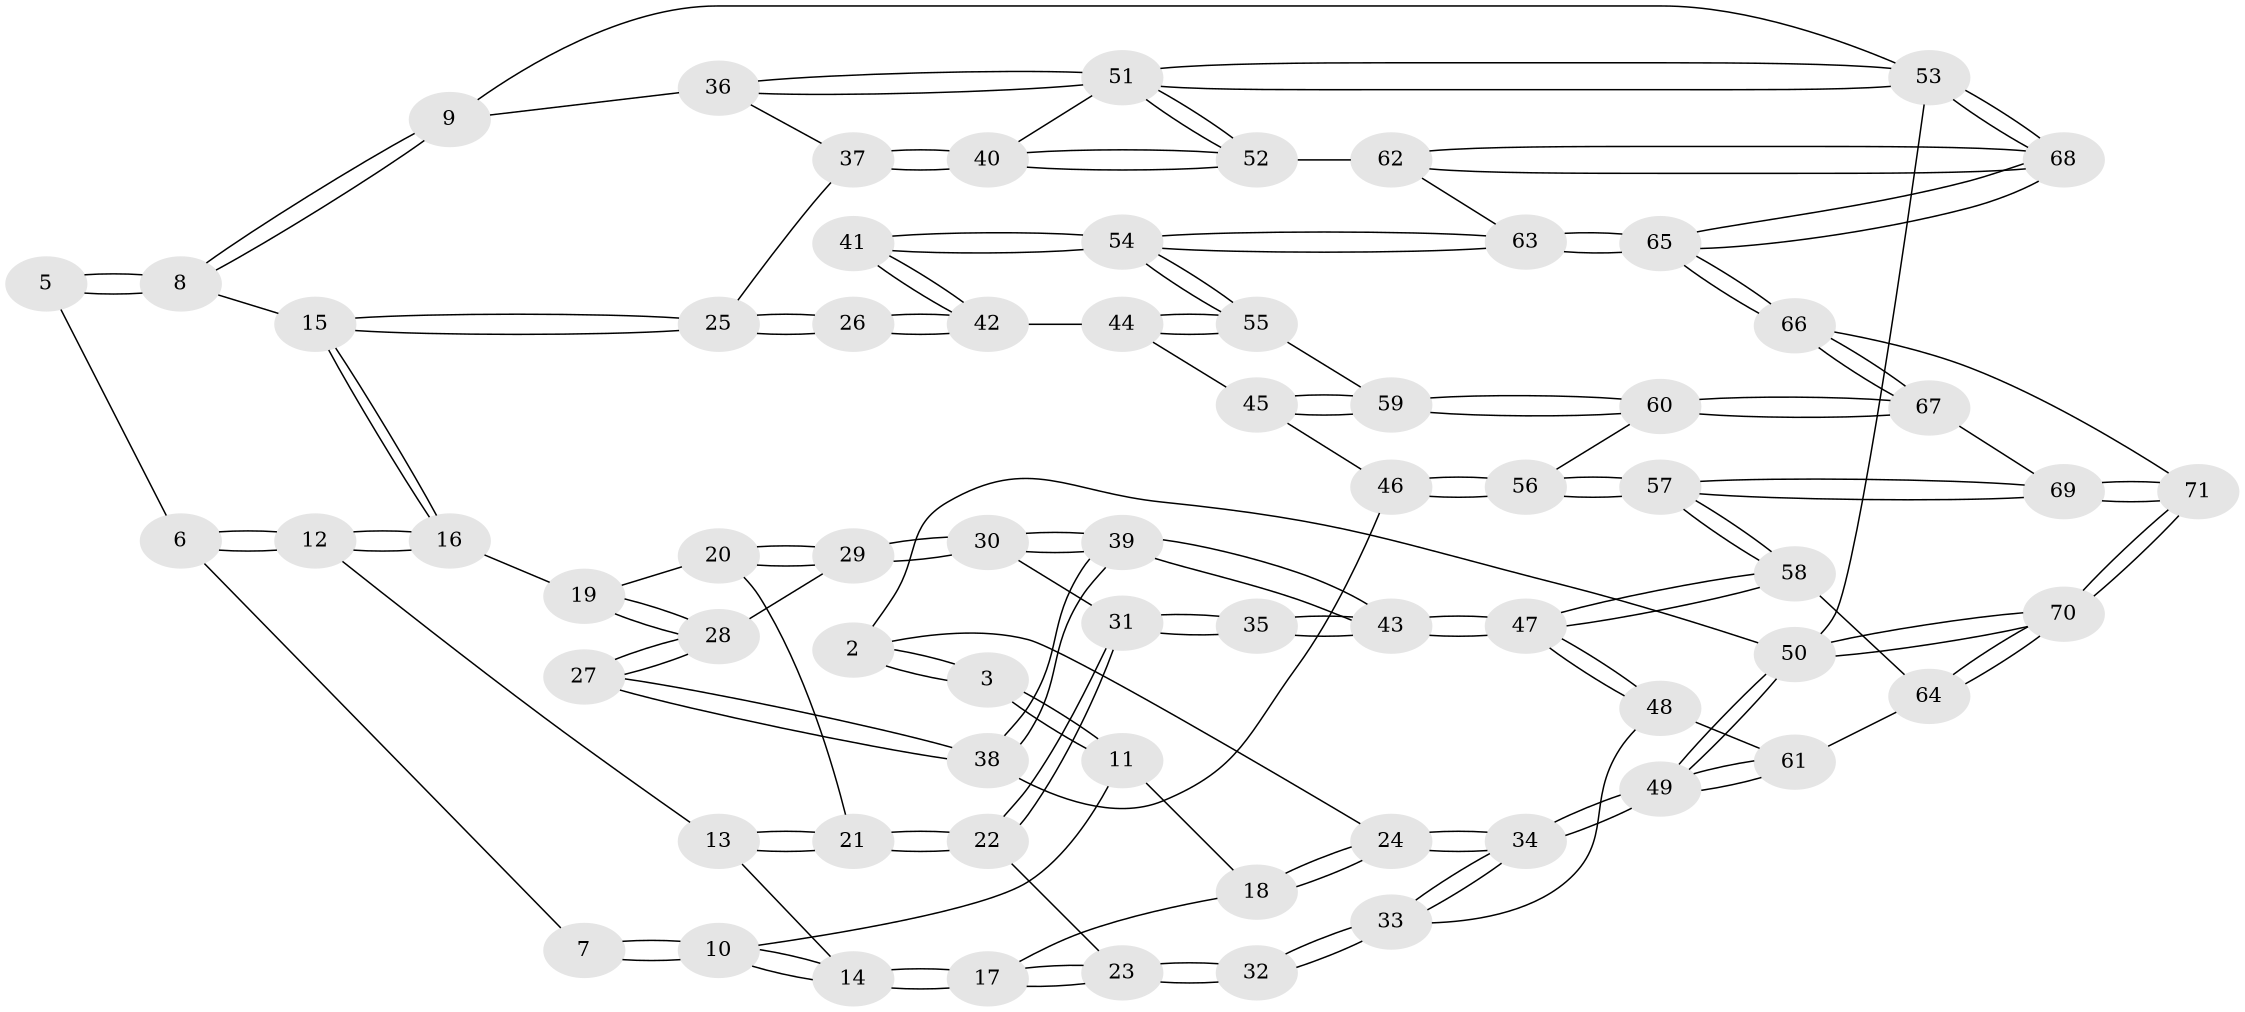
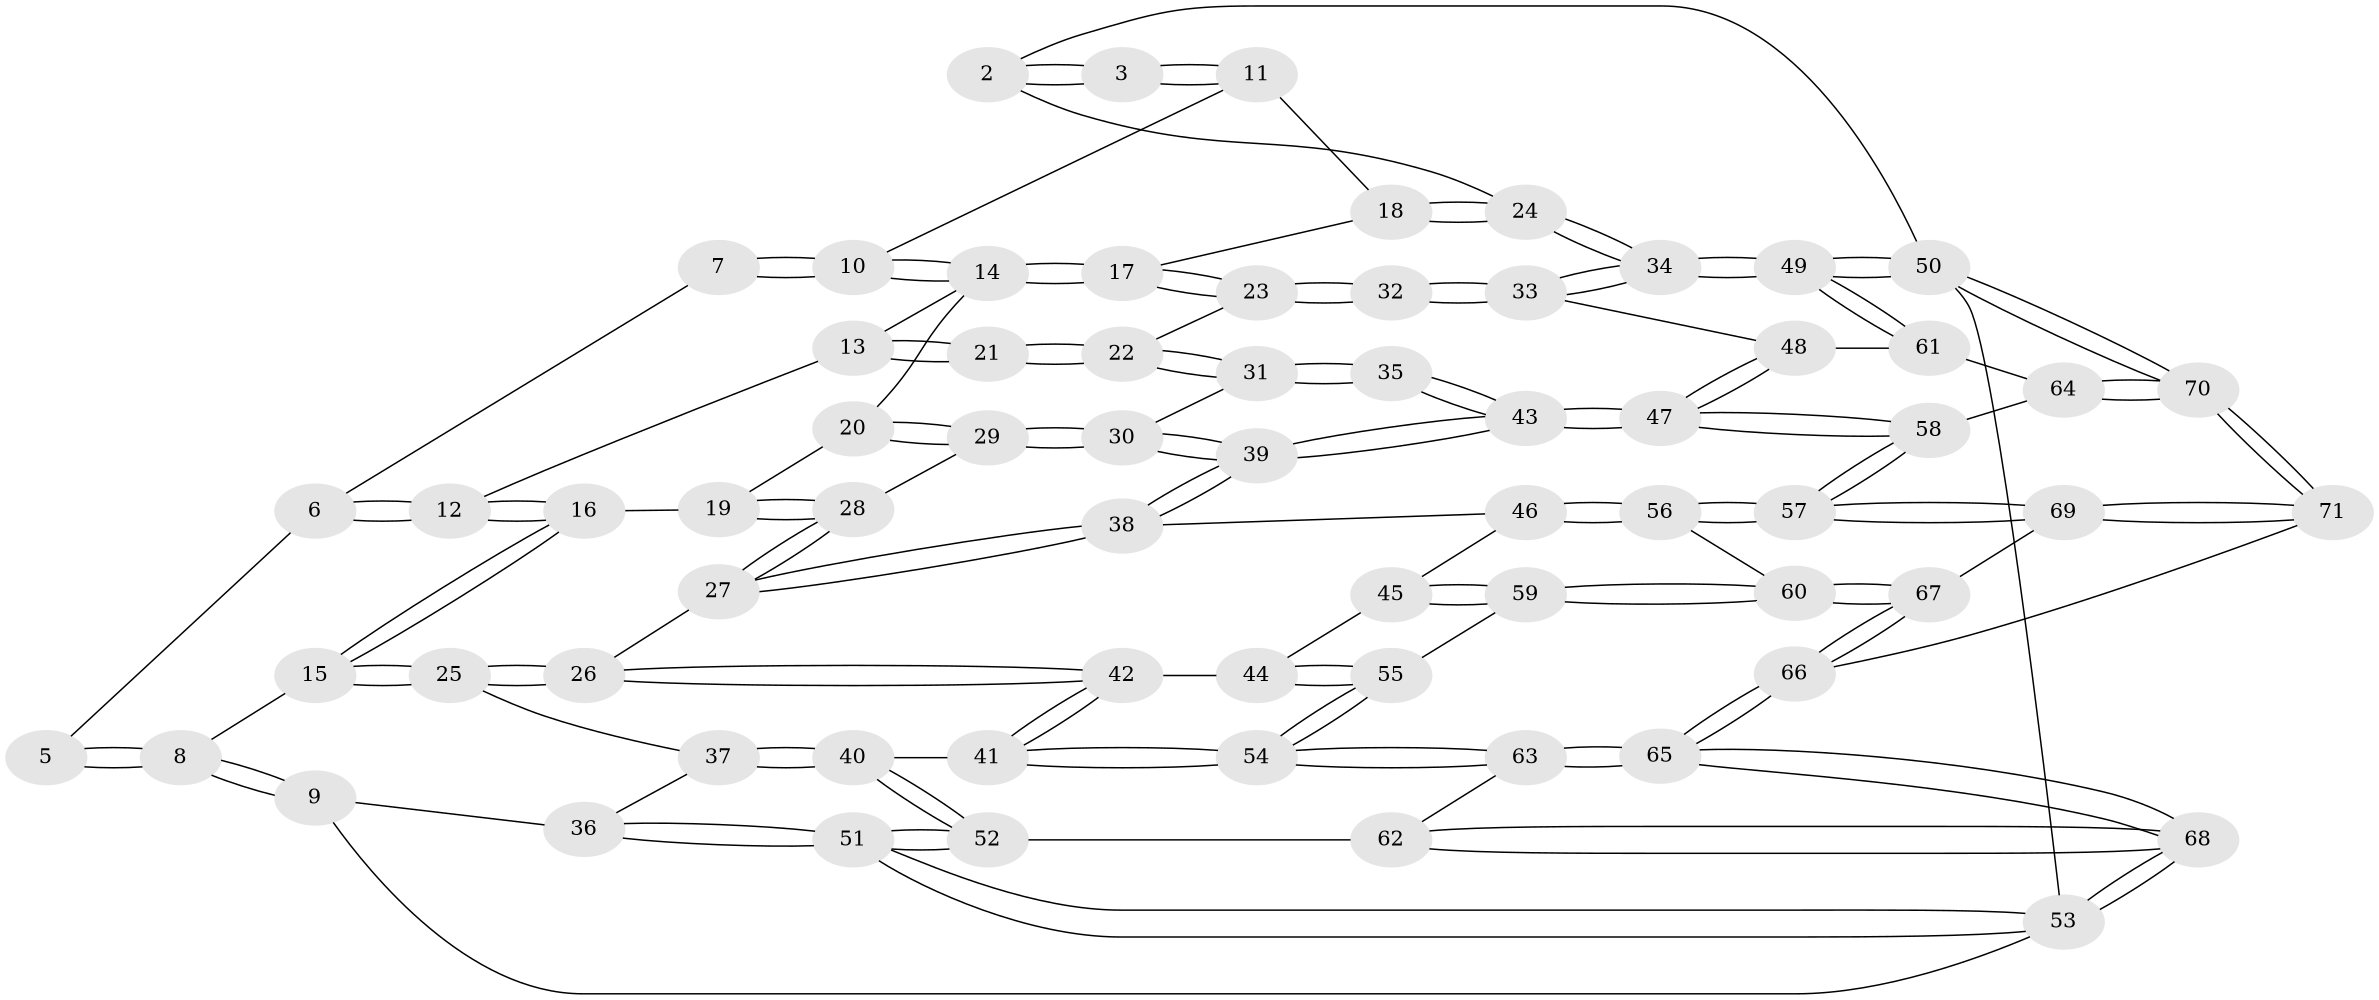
(1055, 119) -> (921, 758)
none -> (652, 634)
(806, 691) -> (921, 351)
